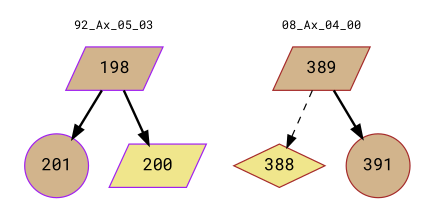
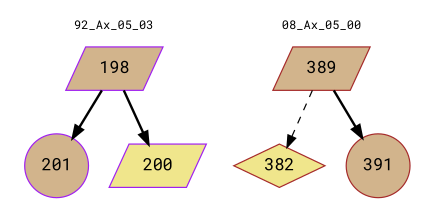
(322, 26) -> (322, 26)
(279, 166) -> (279, 166)
